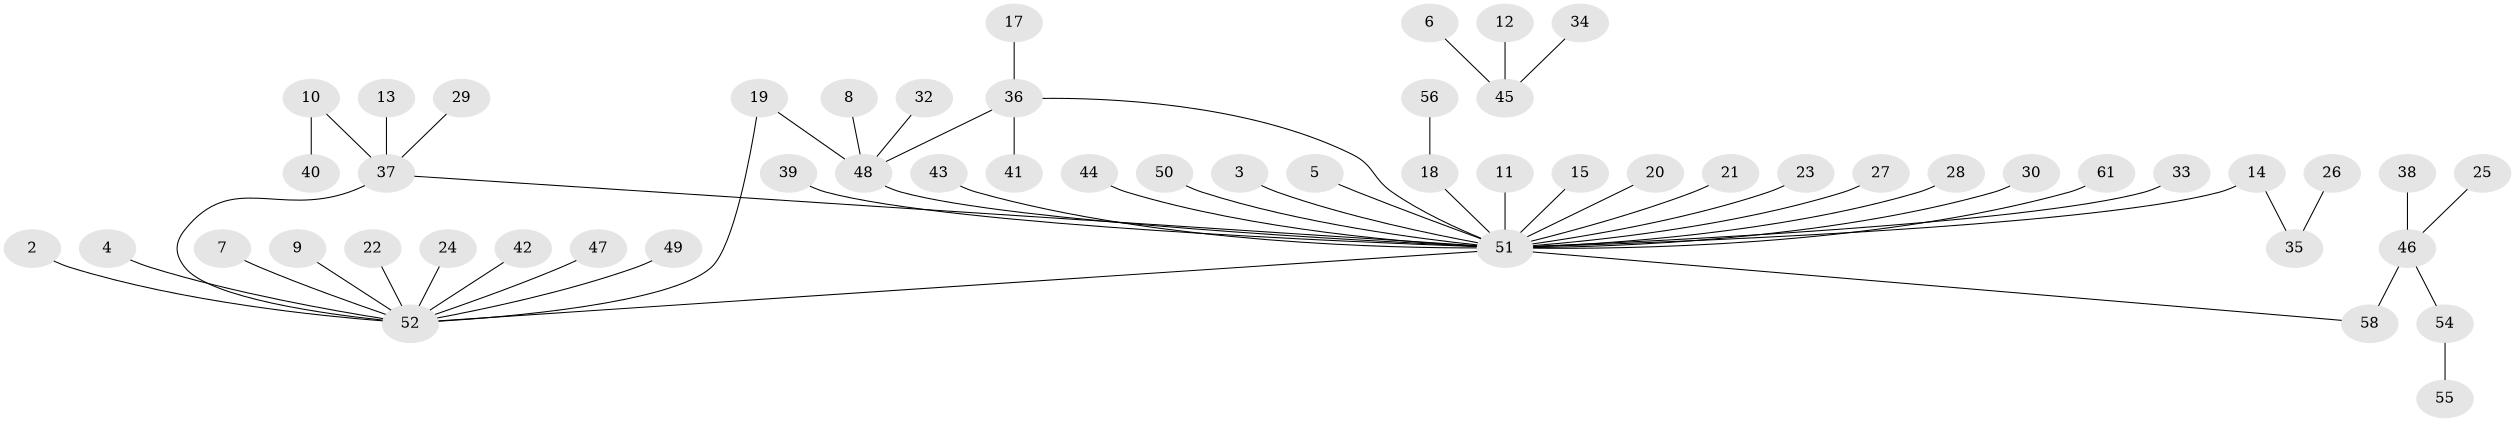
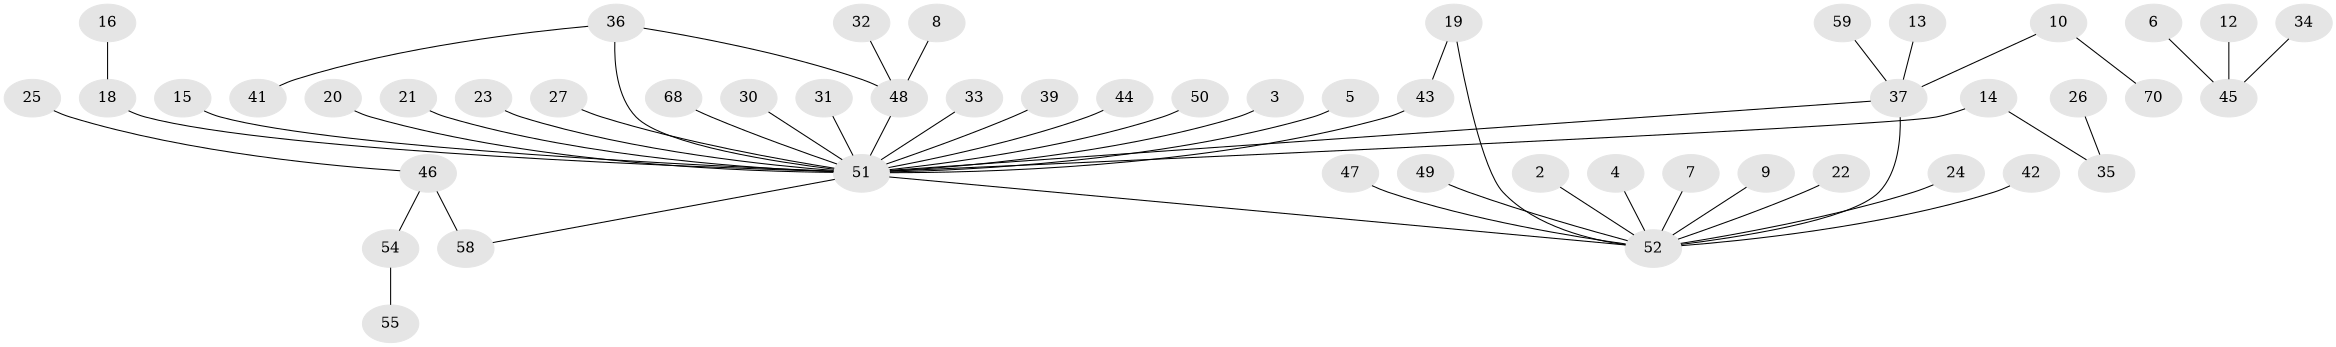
(1014, 23) -> none
(462, 98) -> (1842, 23)
(1430, 98) -> (108, 23)
(811, 136) -> (1440, 60)
(311, 173) -> (2154, 98)
(1505, 173) -> none
(1956, 173) -> (674, 98)
(2107, 173) -> (824, 98)
(2407, 173) -> none
